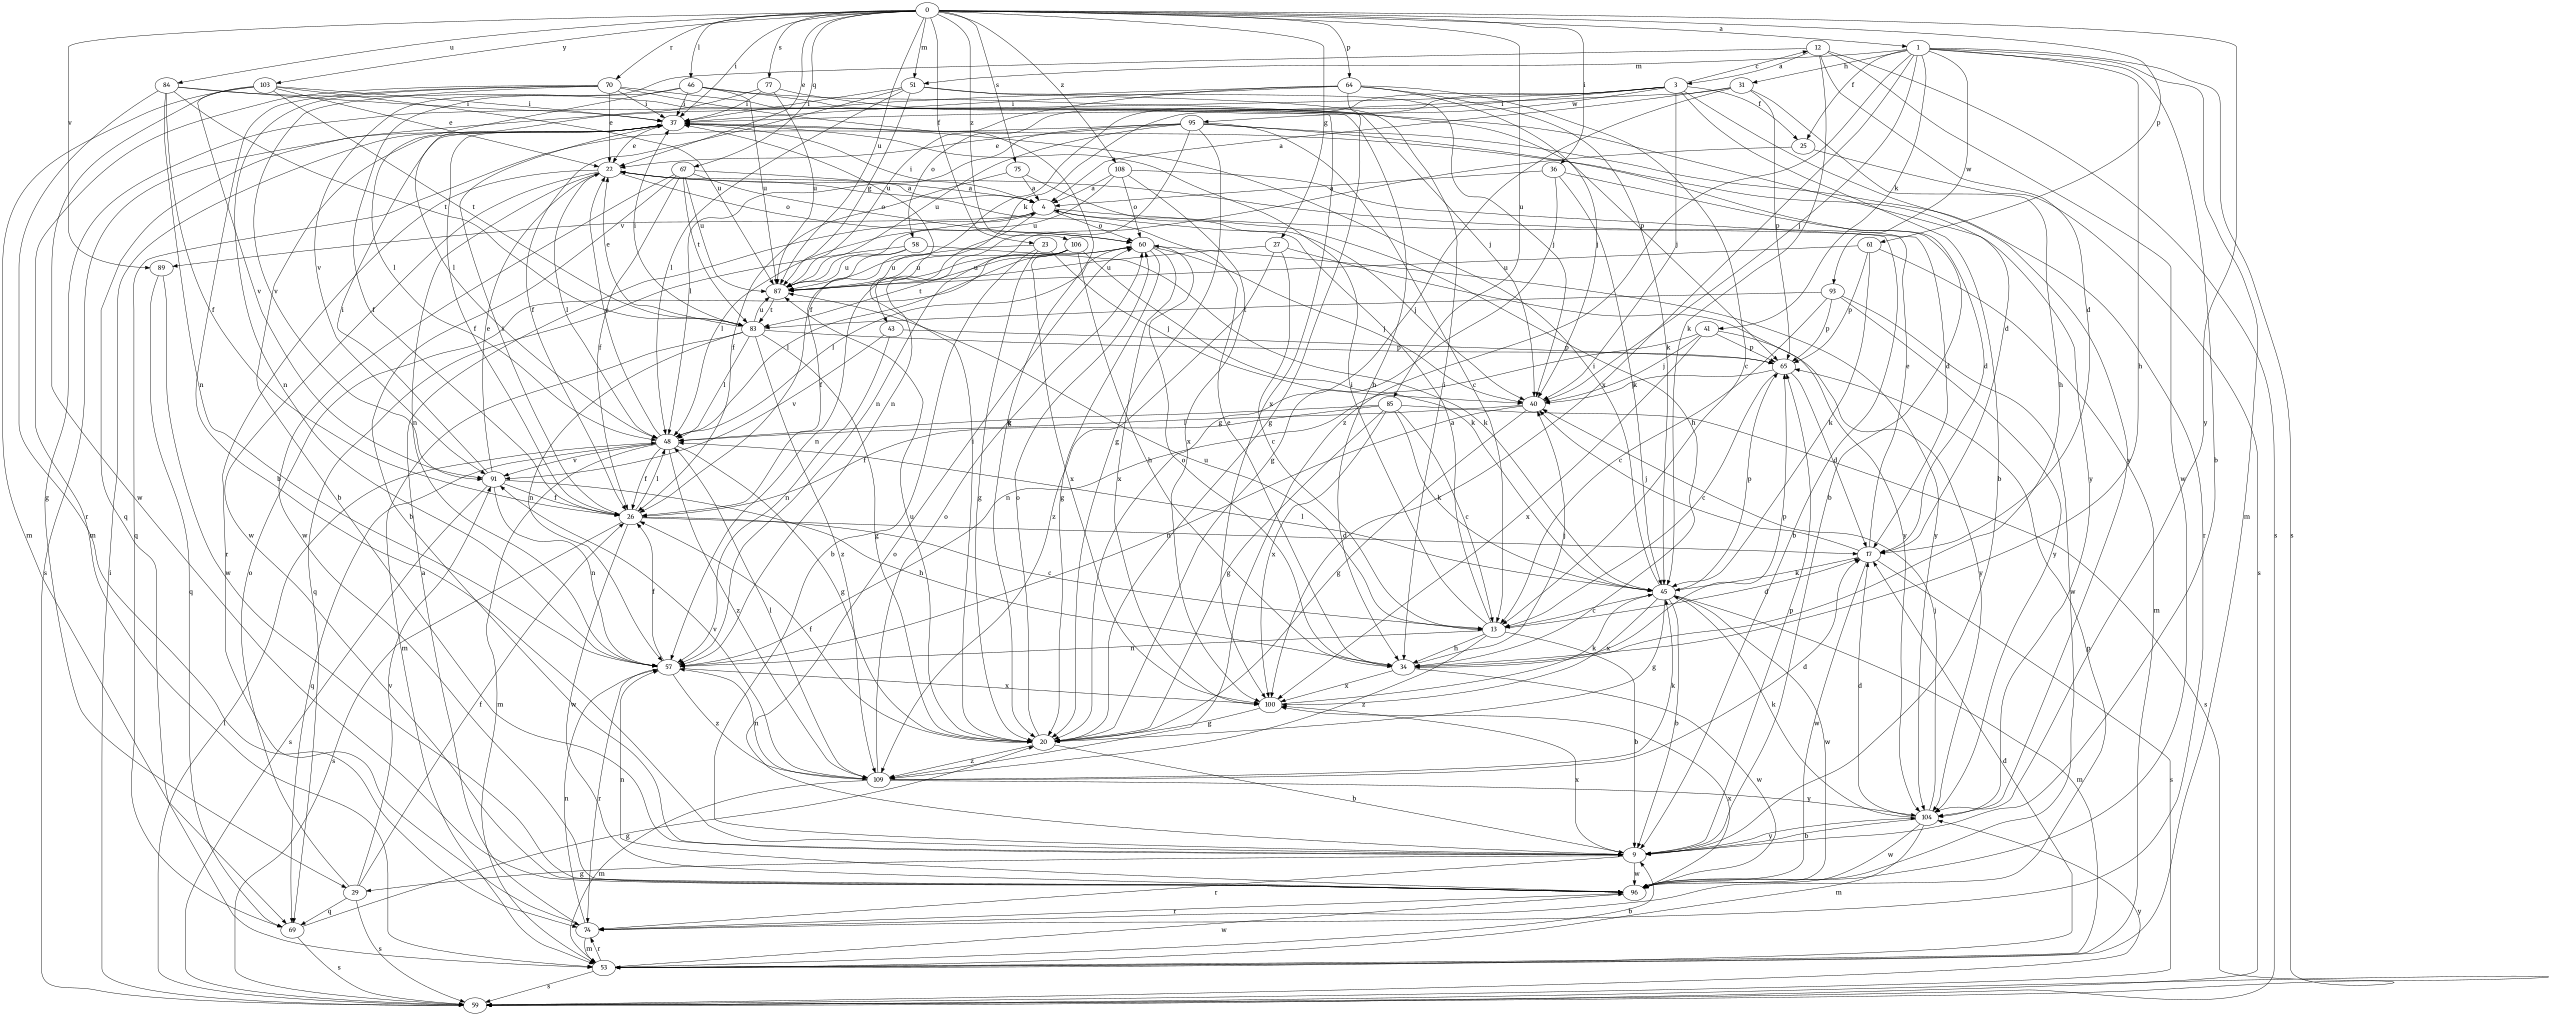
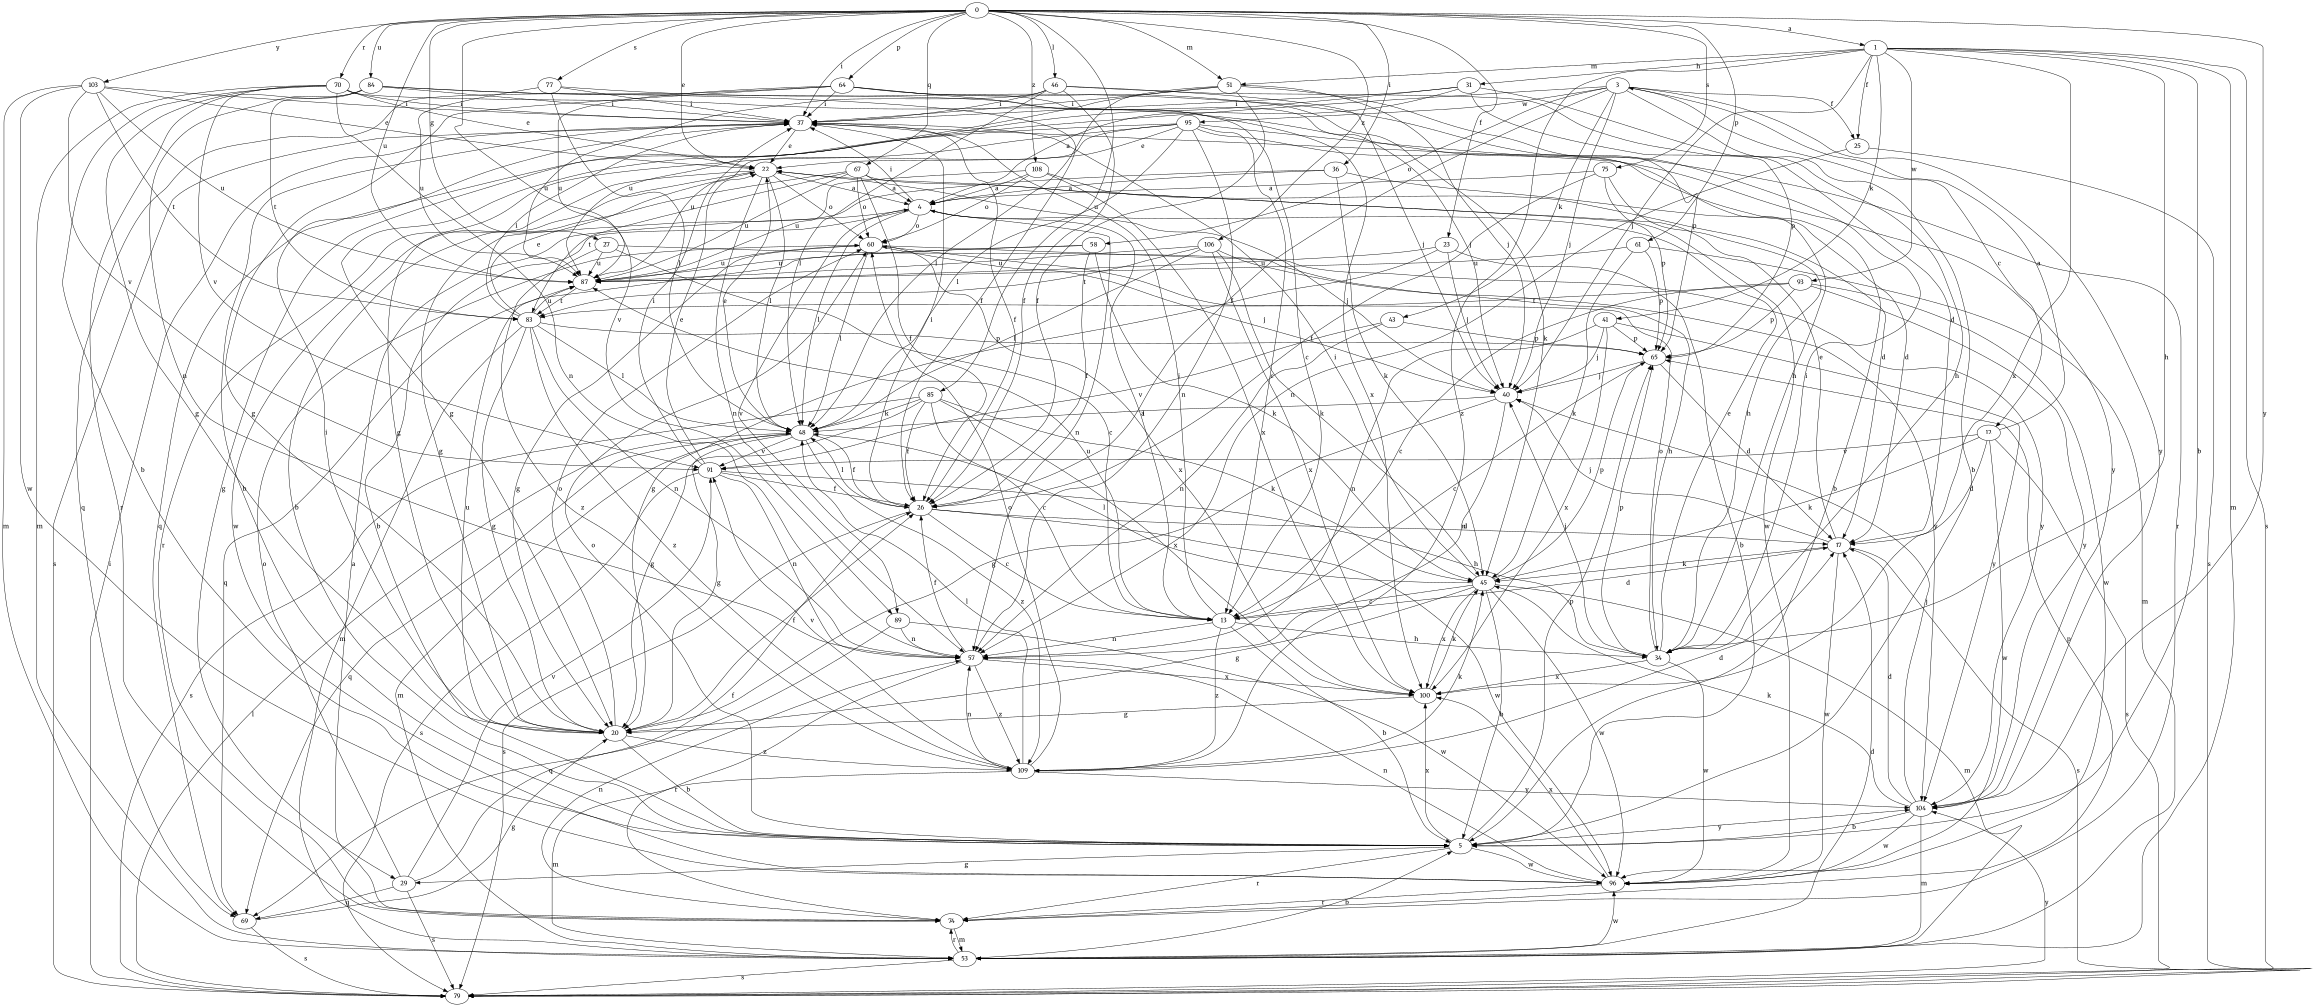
(870, 189) -> (631, 189)
none -> (1660, 251)
none -> (911, 643)
(1634, 855) -> (1460, 846)
(475, 1006) -> (457, 996)
